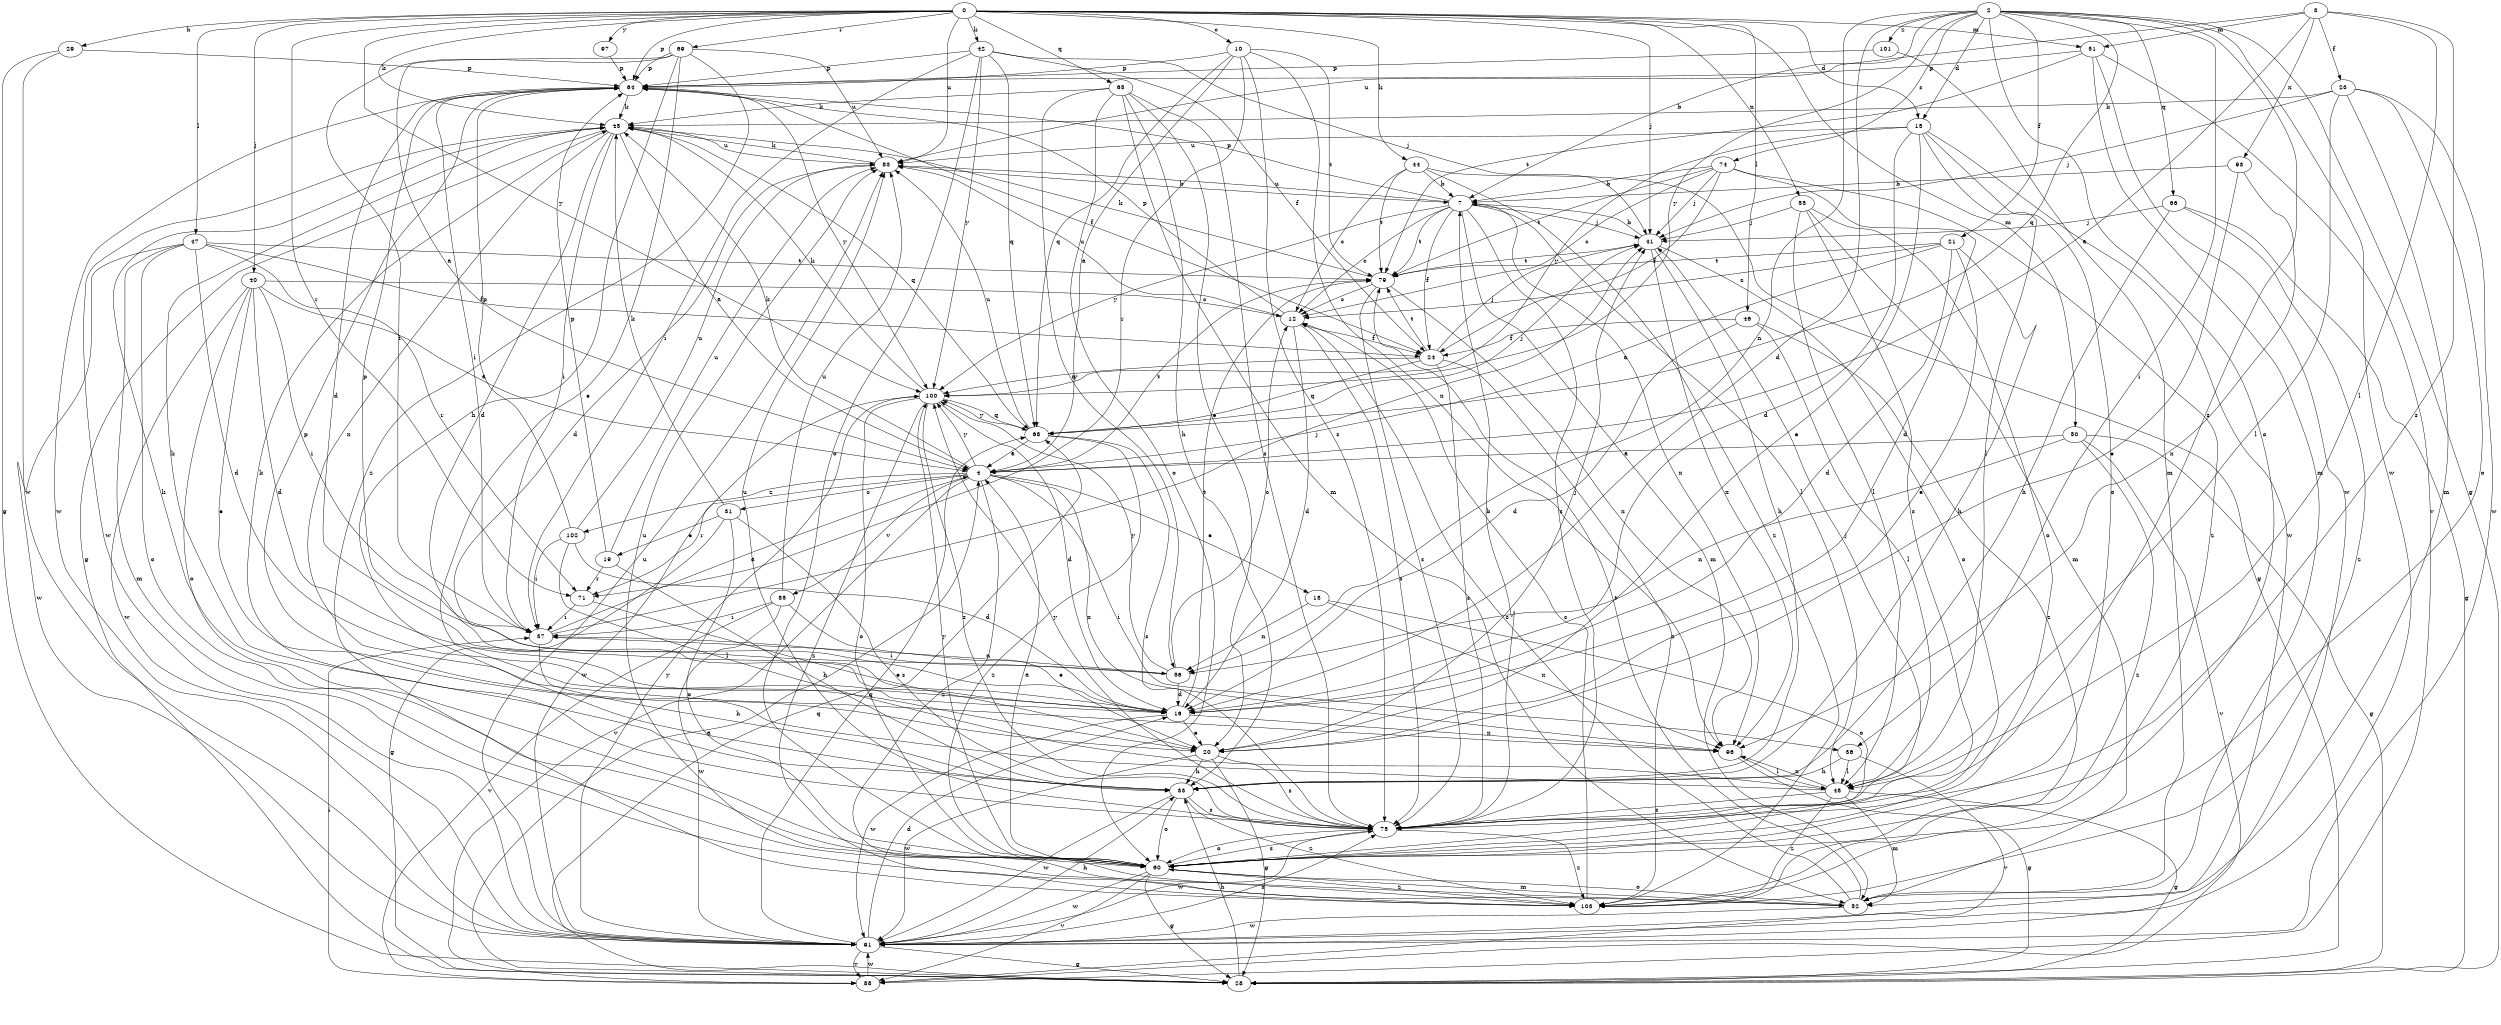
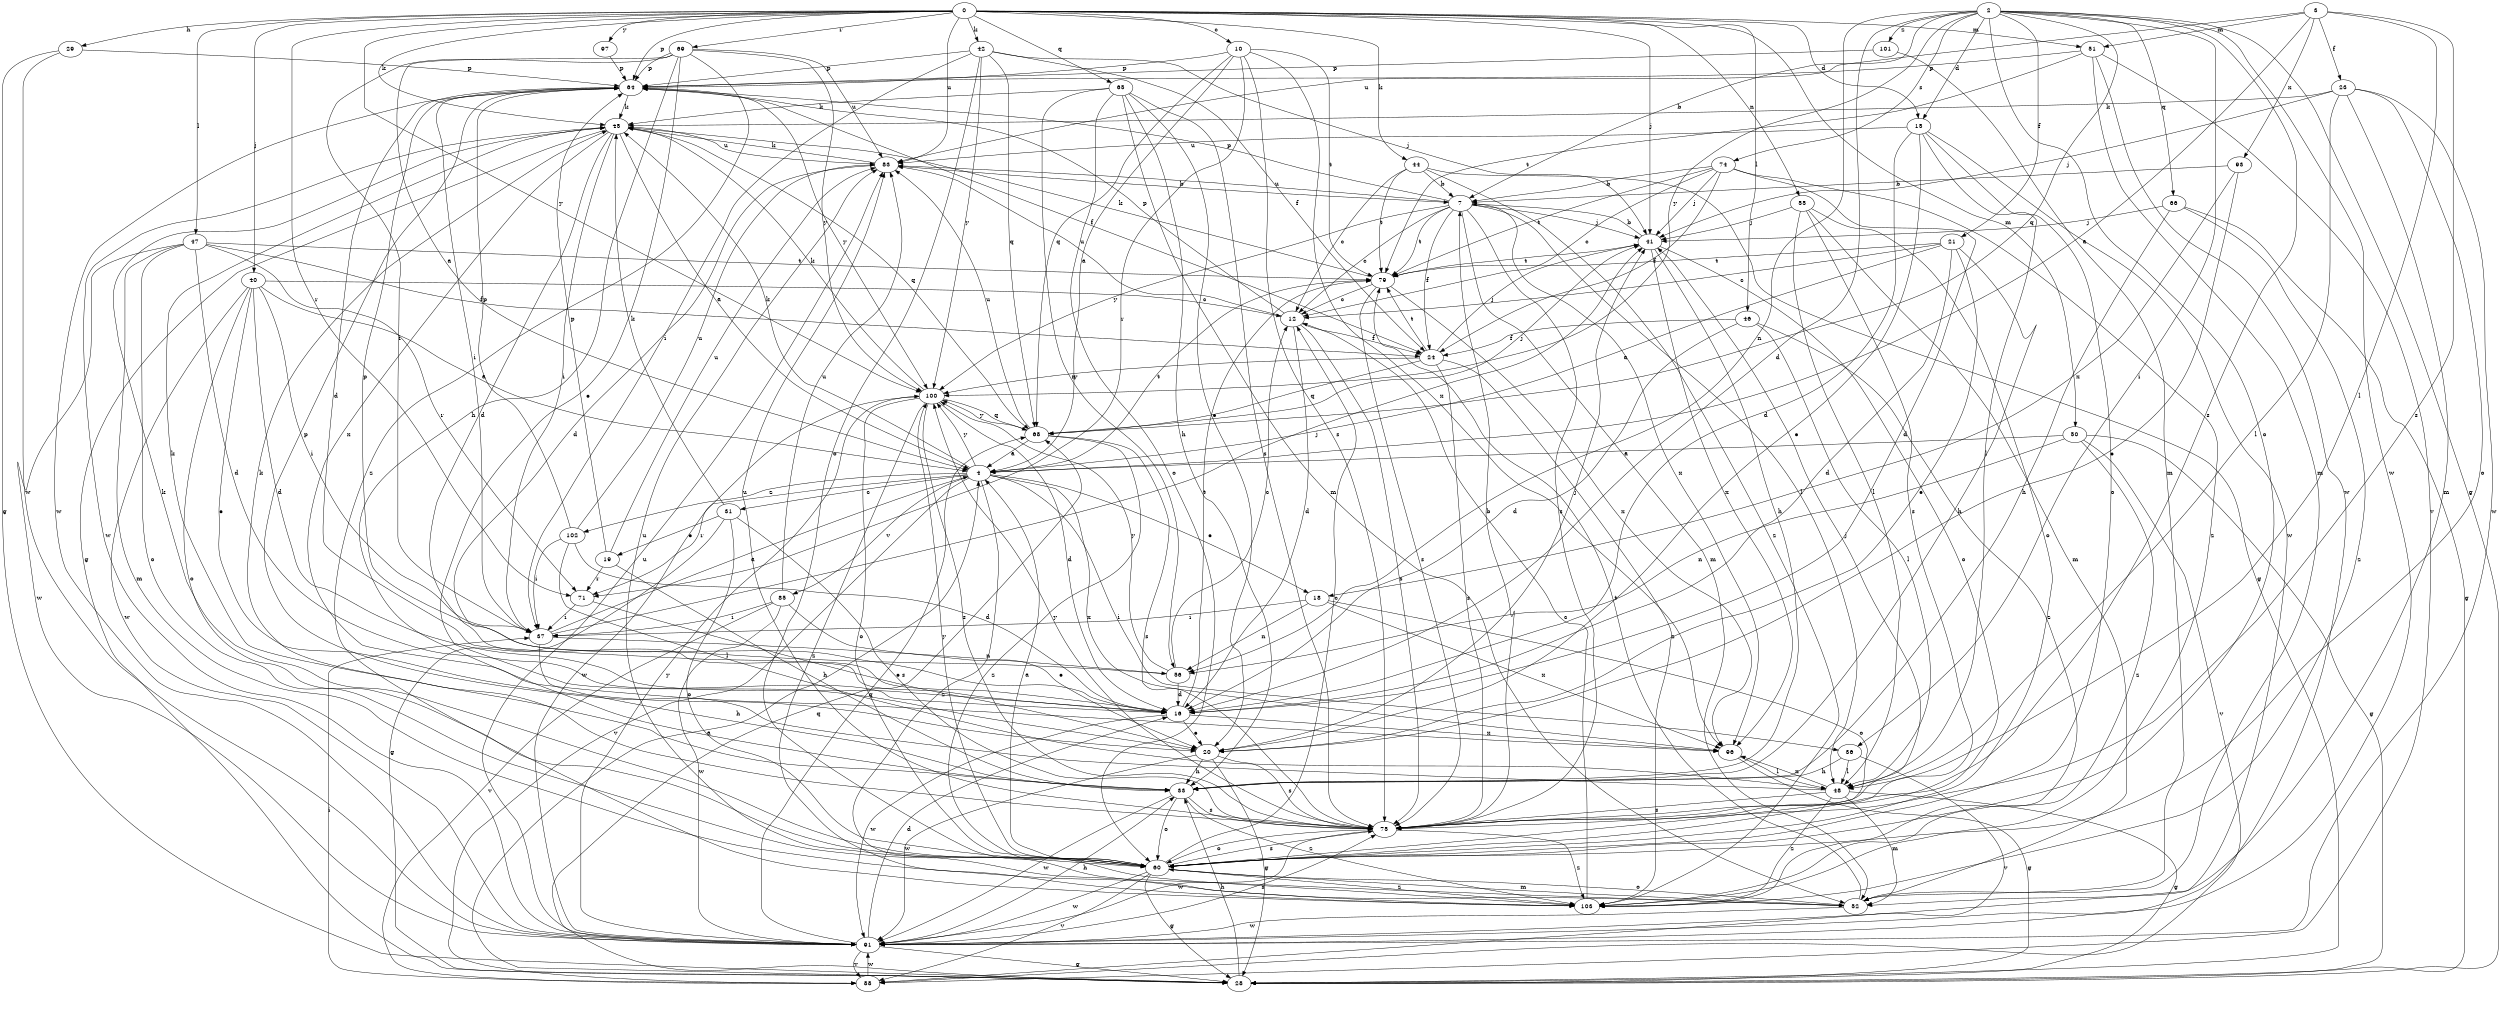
(1466, 356) -> (824, 183)
(2092, 500) -> (1889, 464)
(1535, 654) -> (1330, 629)
(892, 659) -> (932, 626)
